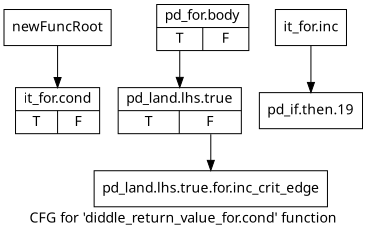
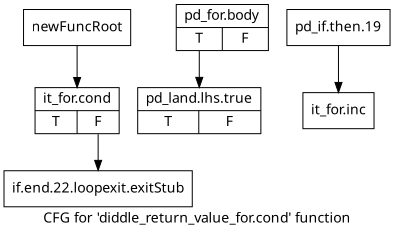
(311, 64) -> (338, 64)
none -> (98, 189)
(211, 189) -> none
